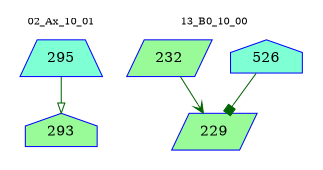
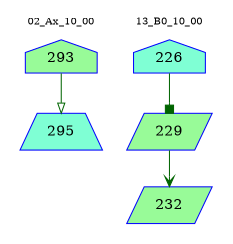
(61, 22) -> (61, 22)
(266, 58) -> (169, 58)
(61, 90) -> (61, 88)
(189, 91) -> (169, 163)
